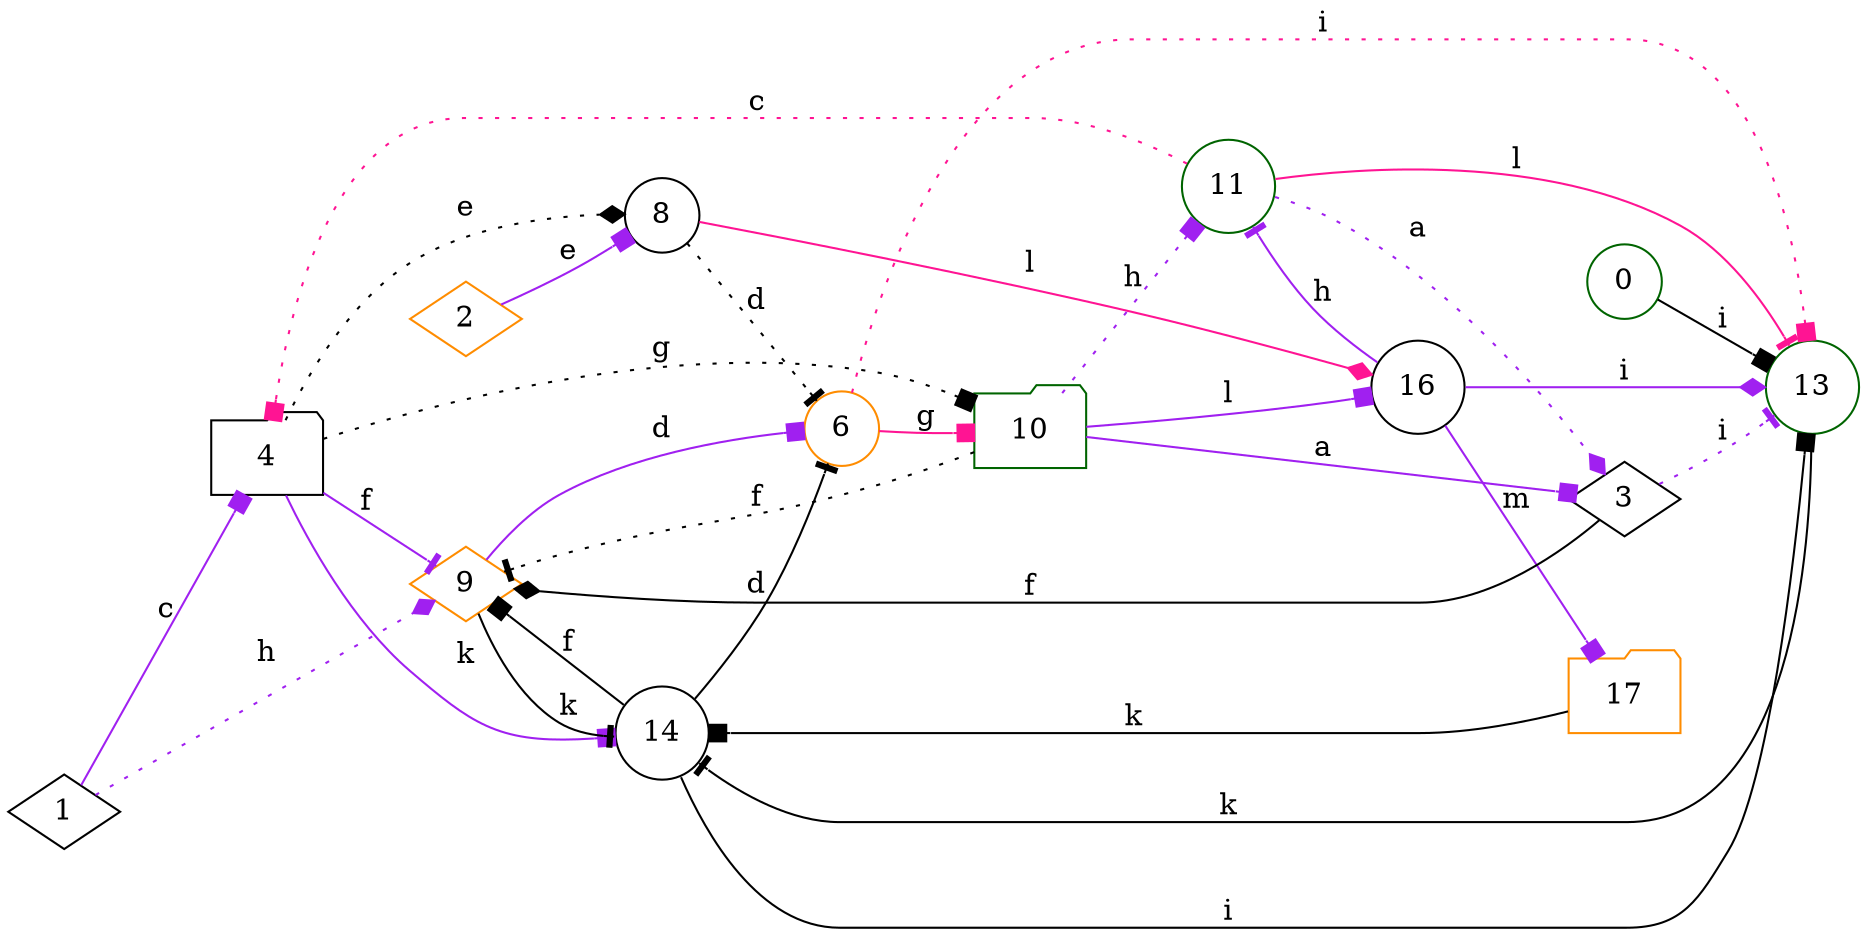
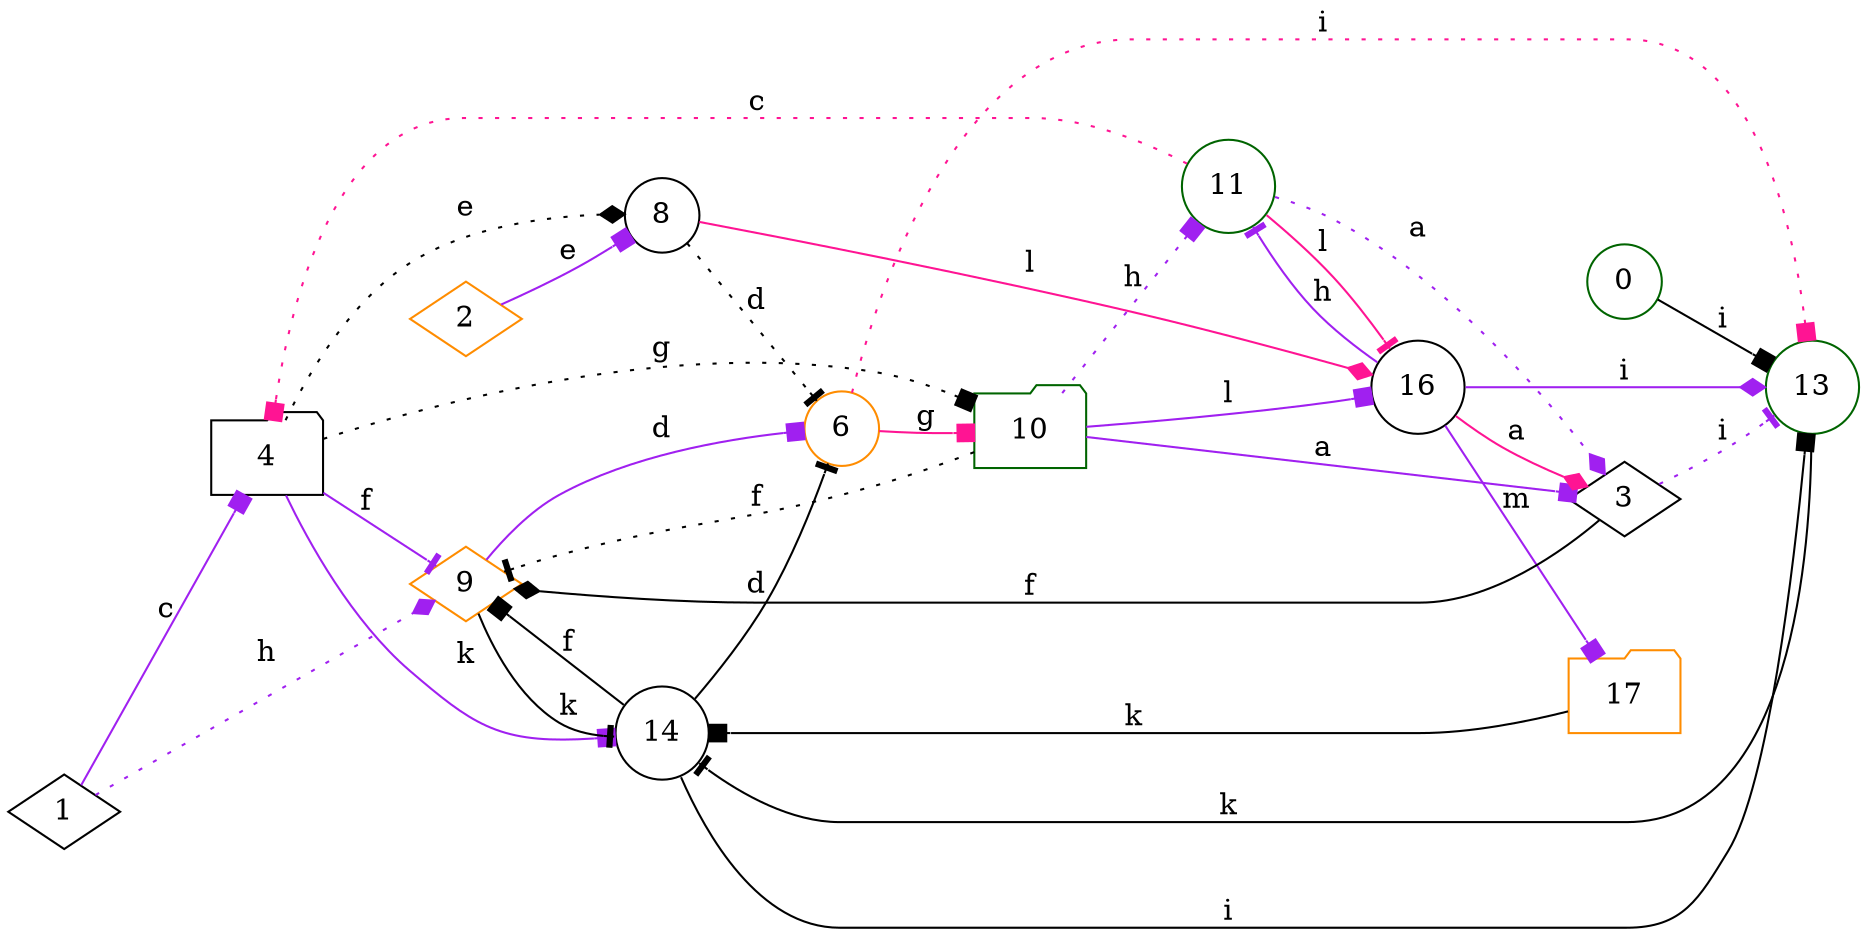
(1558, 183) -> (1330, 273)
none -> (1508, 450)
